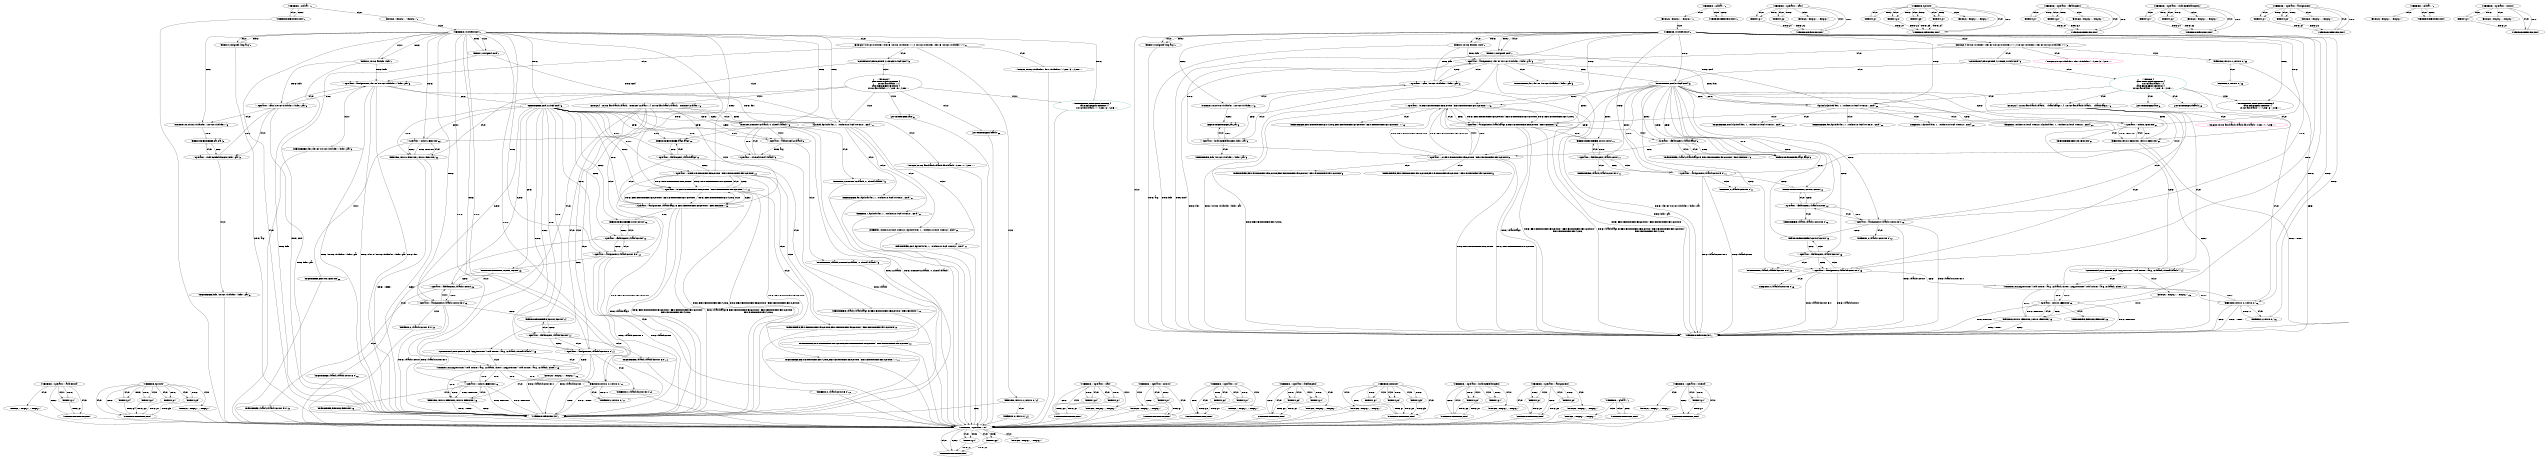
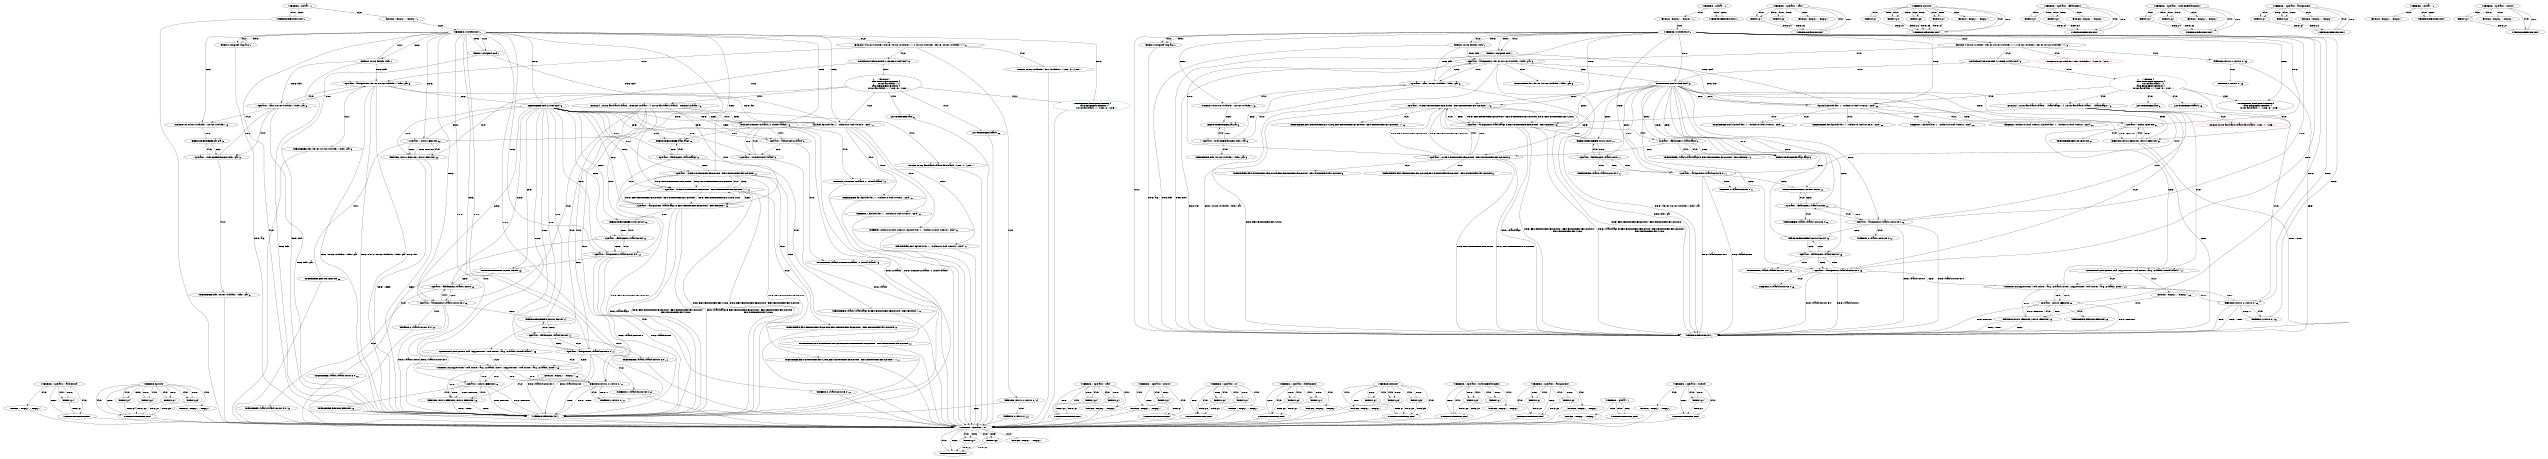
(779, 149) -> (779, 149)
